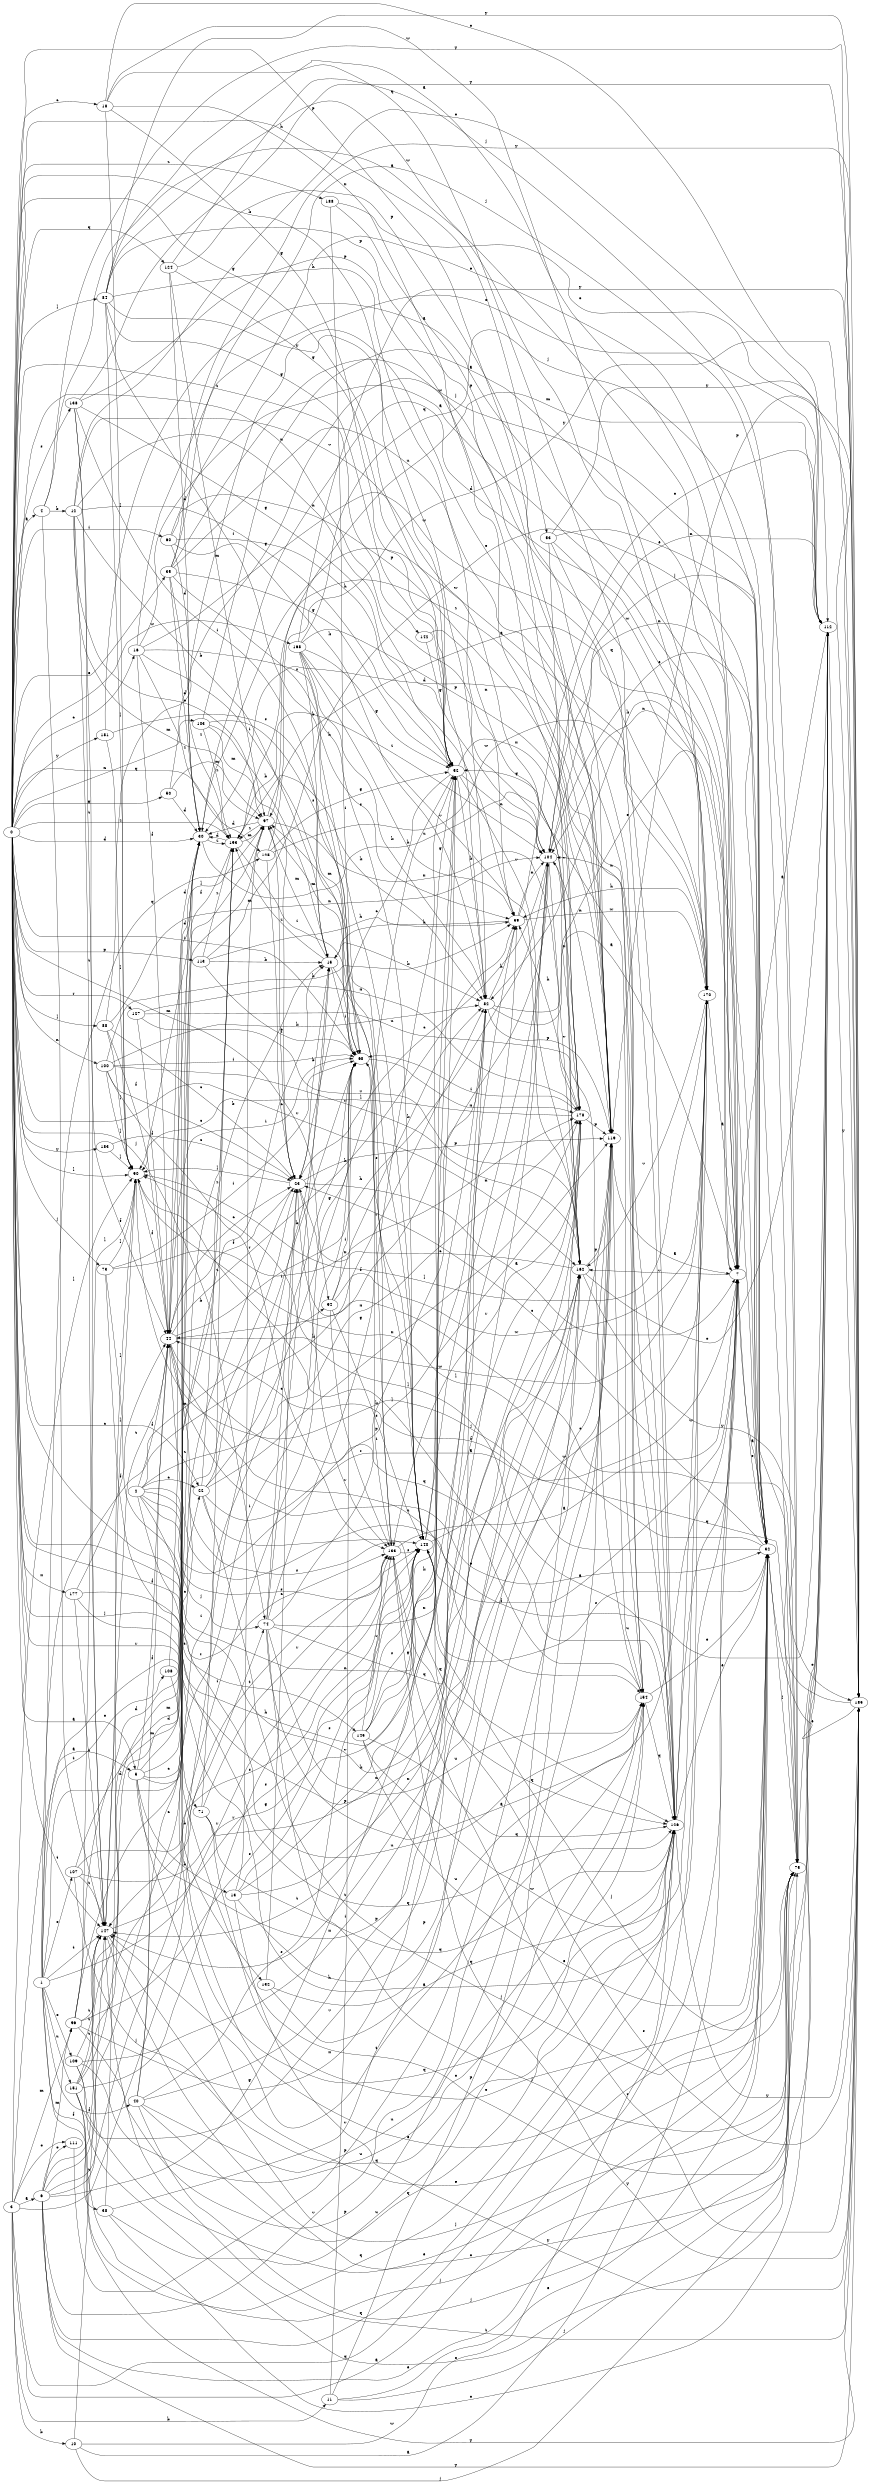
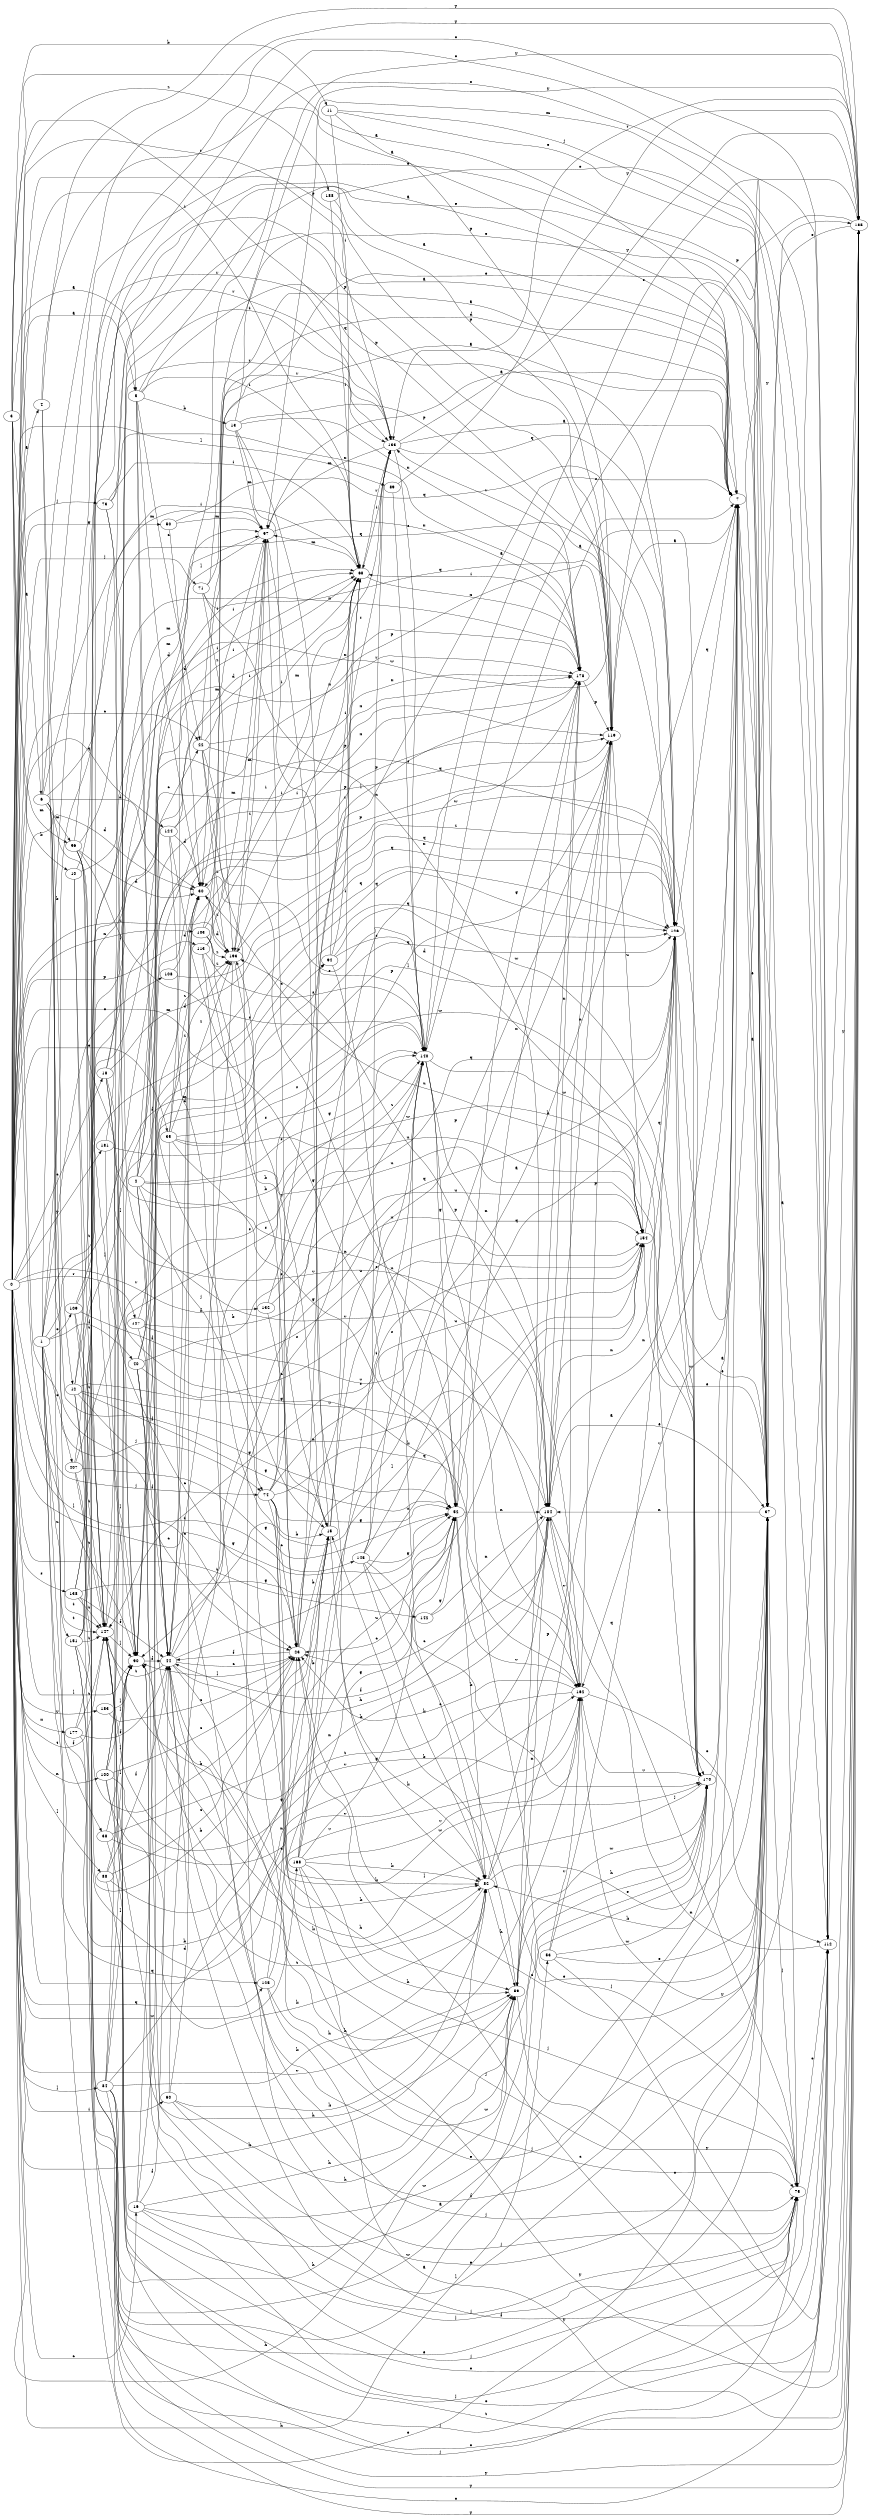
(297, 345) -> (297, 2050)
none -> (392, 487)
(768, 1549) -> (768, 1512)
(74, 1872) -> (74, 1468)
(74, 2143) -> none
